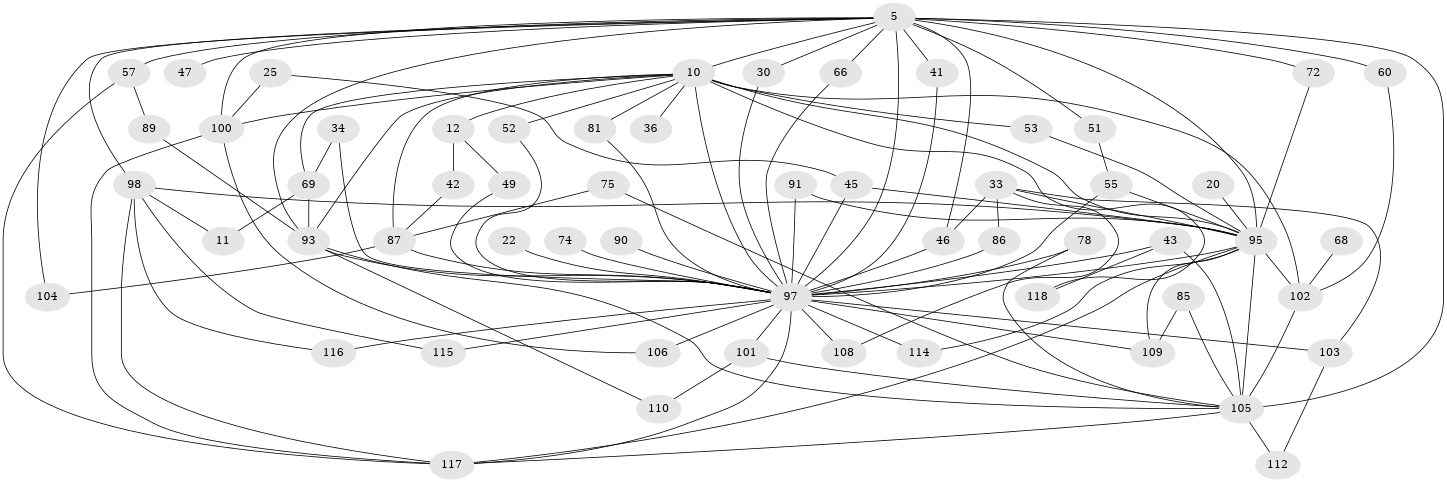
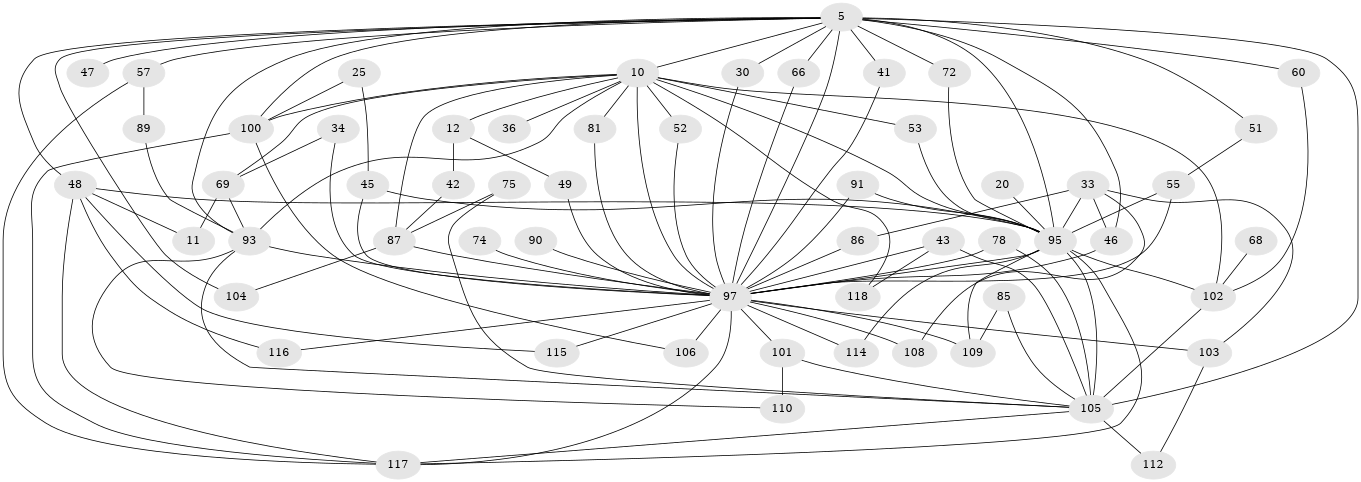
(135, 185) -> (75, 185)
(509, 241) -> none
